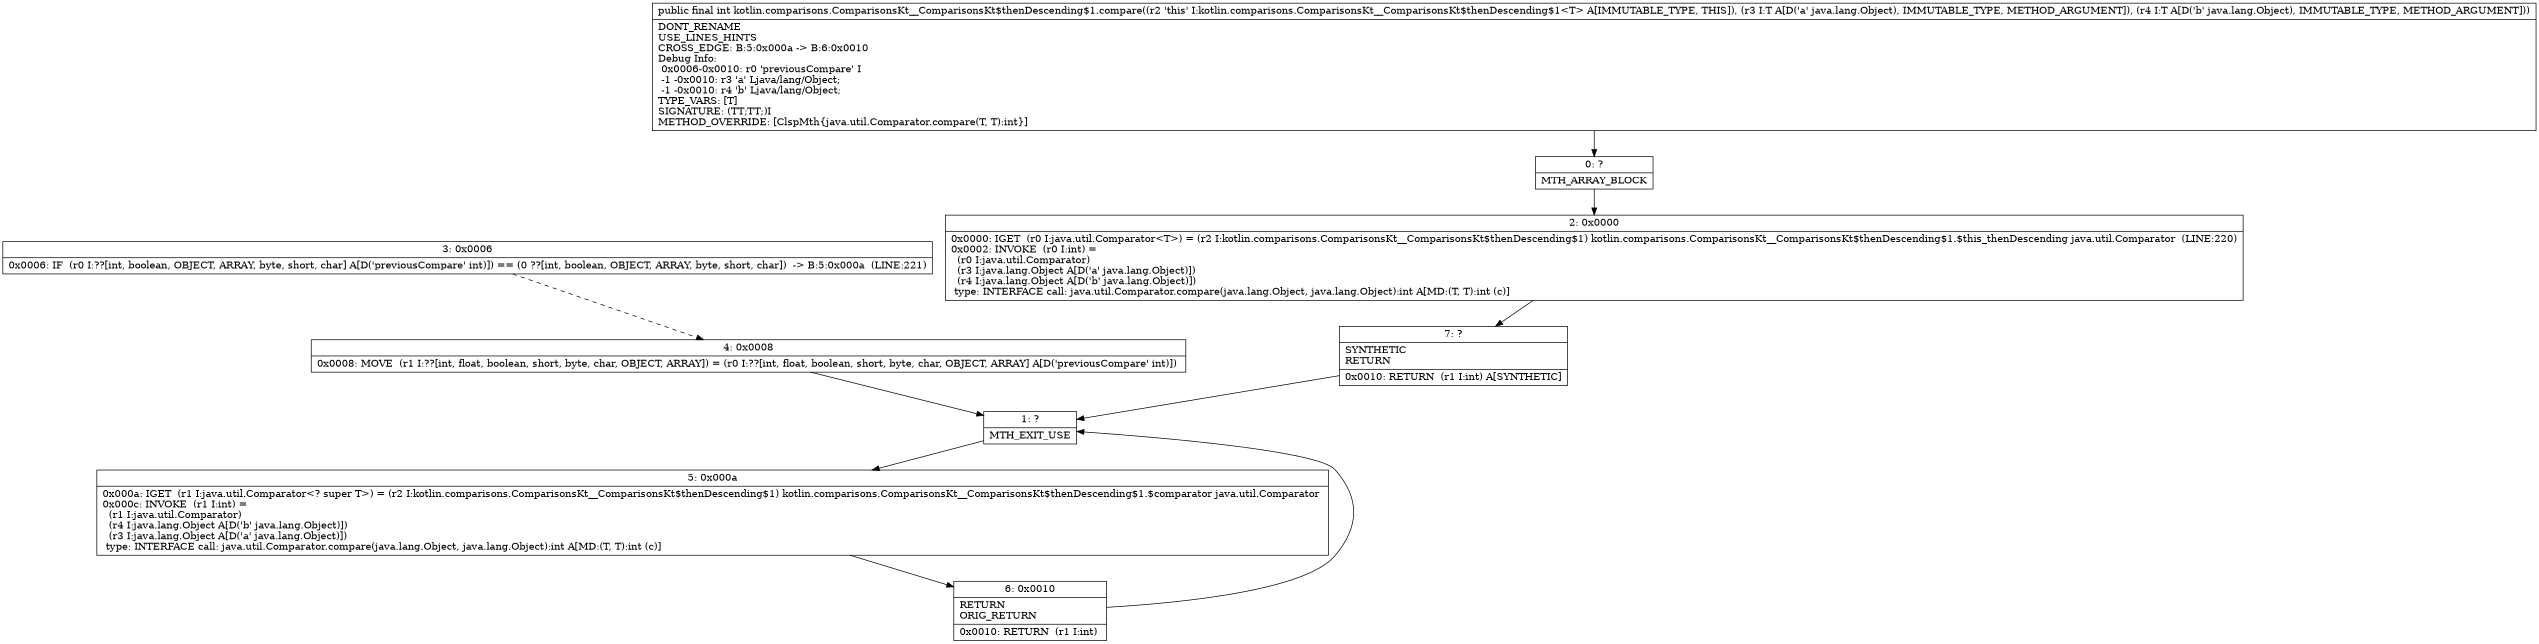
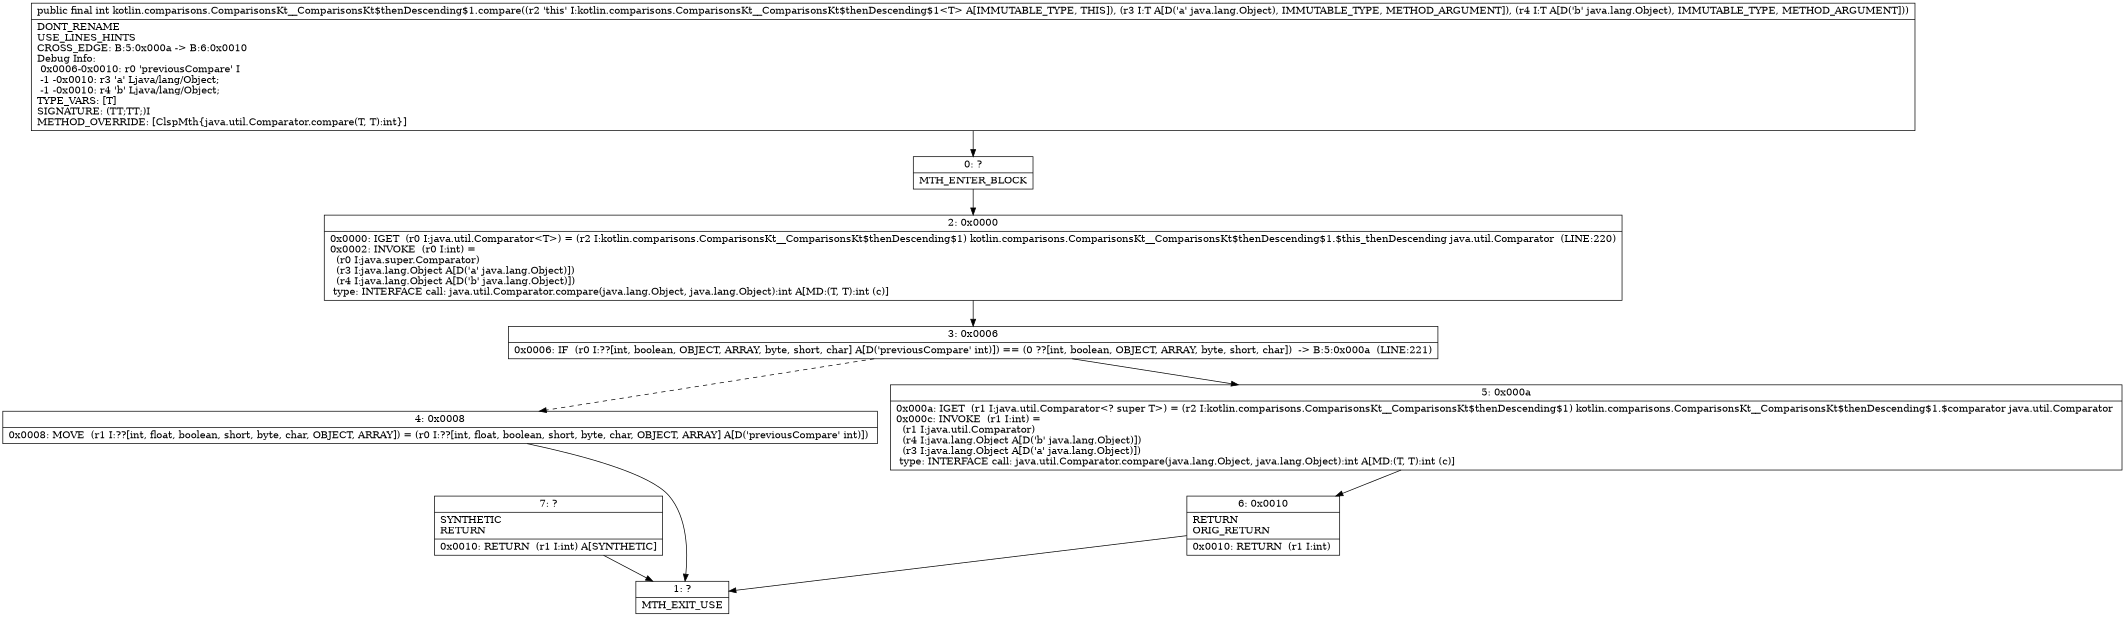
(1594, 181) -> (973, 181)
(1021, 260) -> (405, 260)
(1517, 311) -> (973, 310)
(931, 454) -> (1152, 371)
